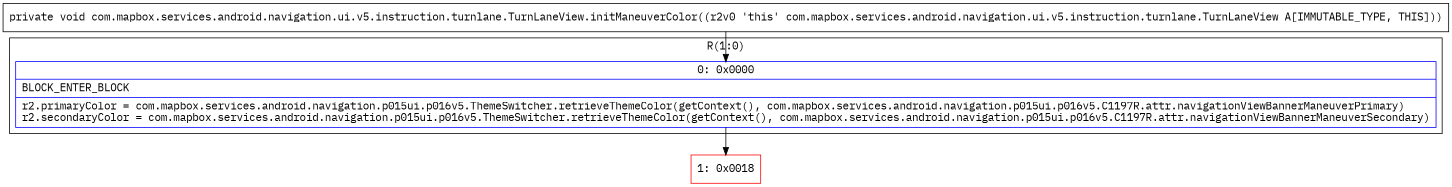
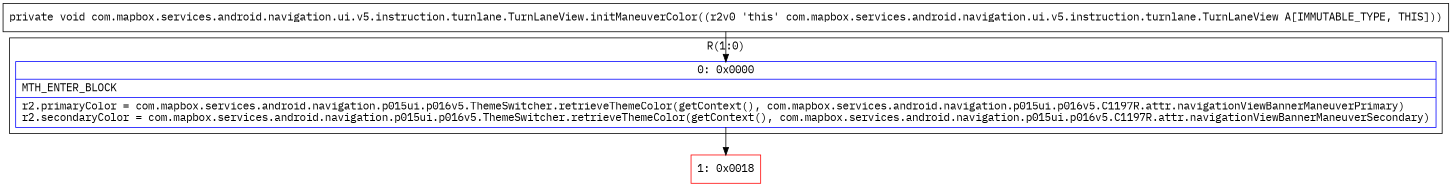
(76, 88) -> (69, 88)
